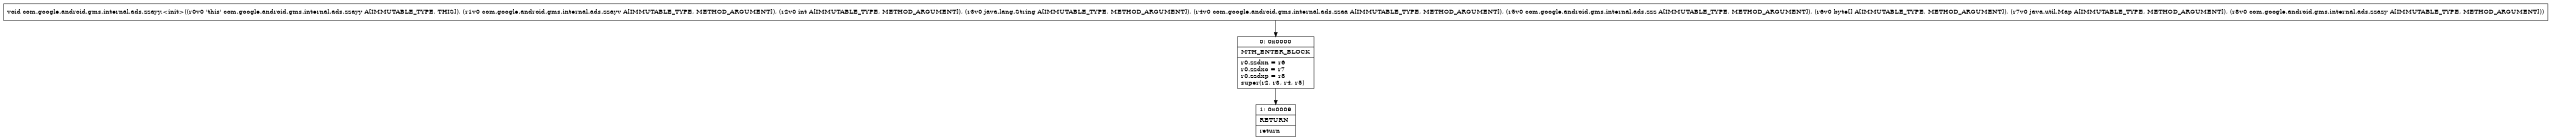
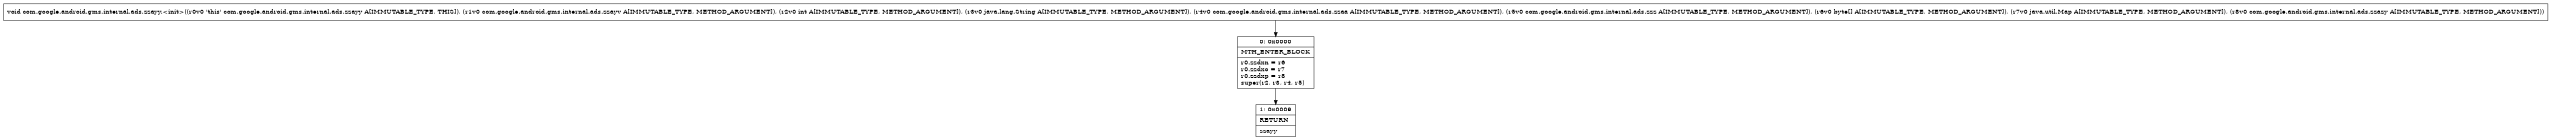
(1270, 131) -> (1269, 131)
